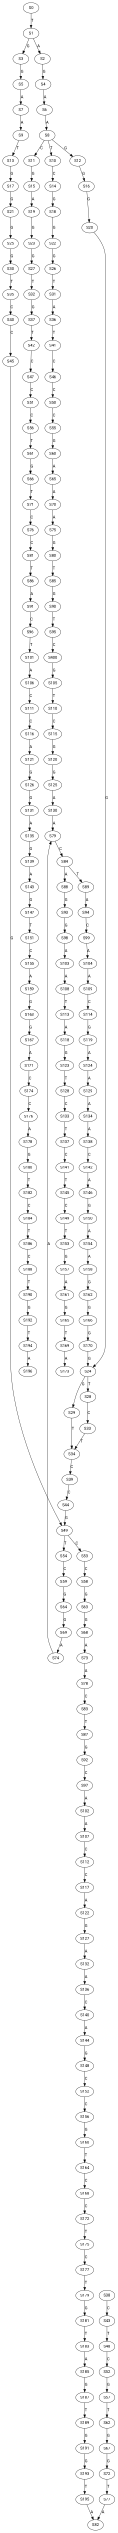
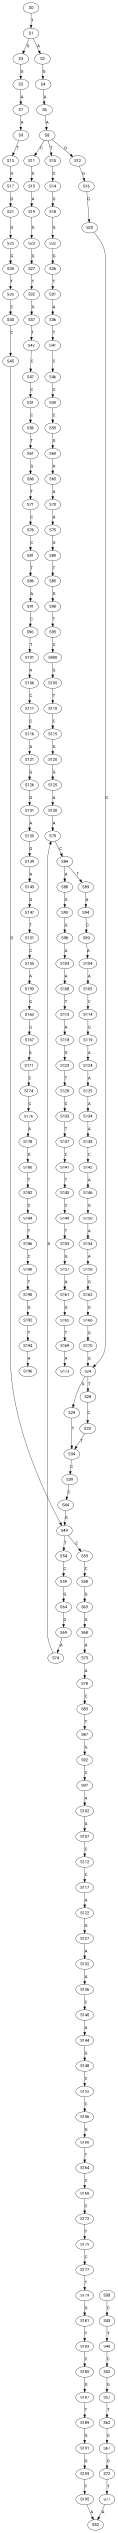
(86, 2359) -> (86, 2359)
